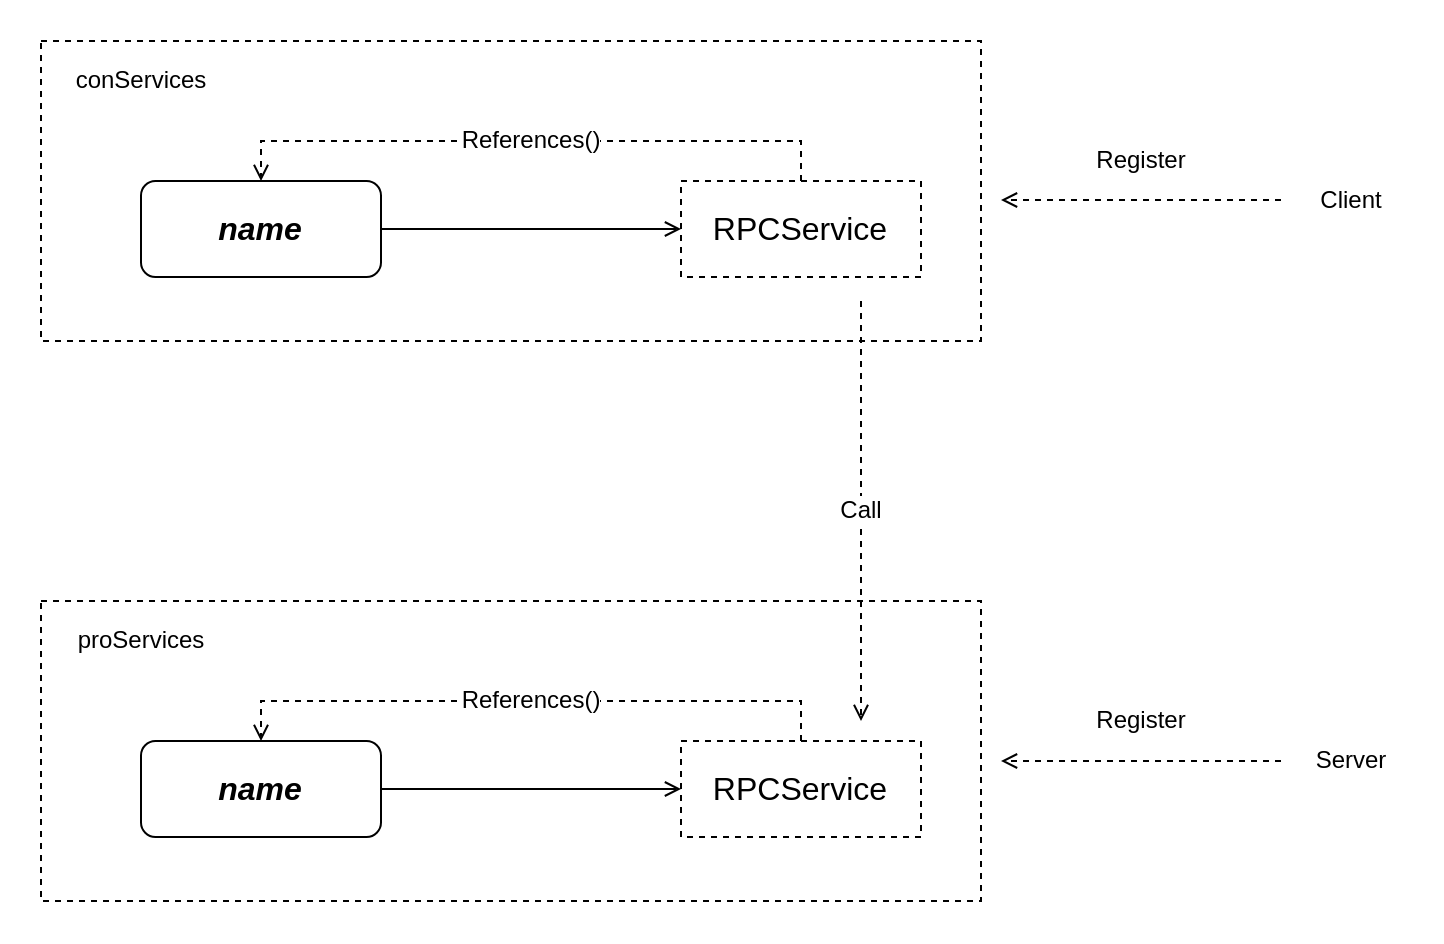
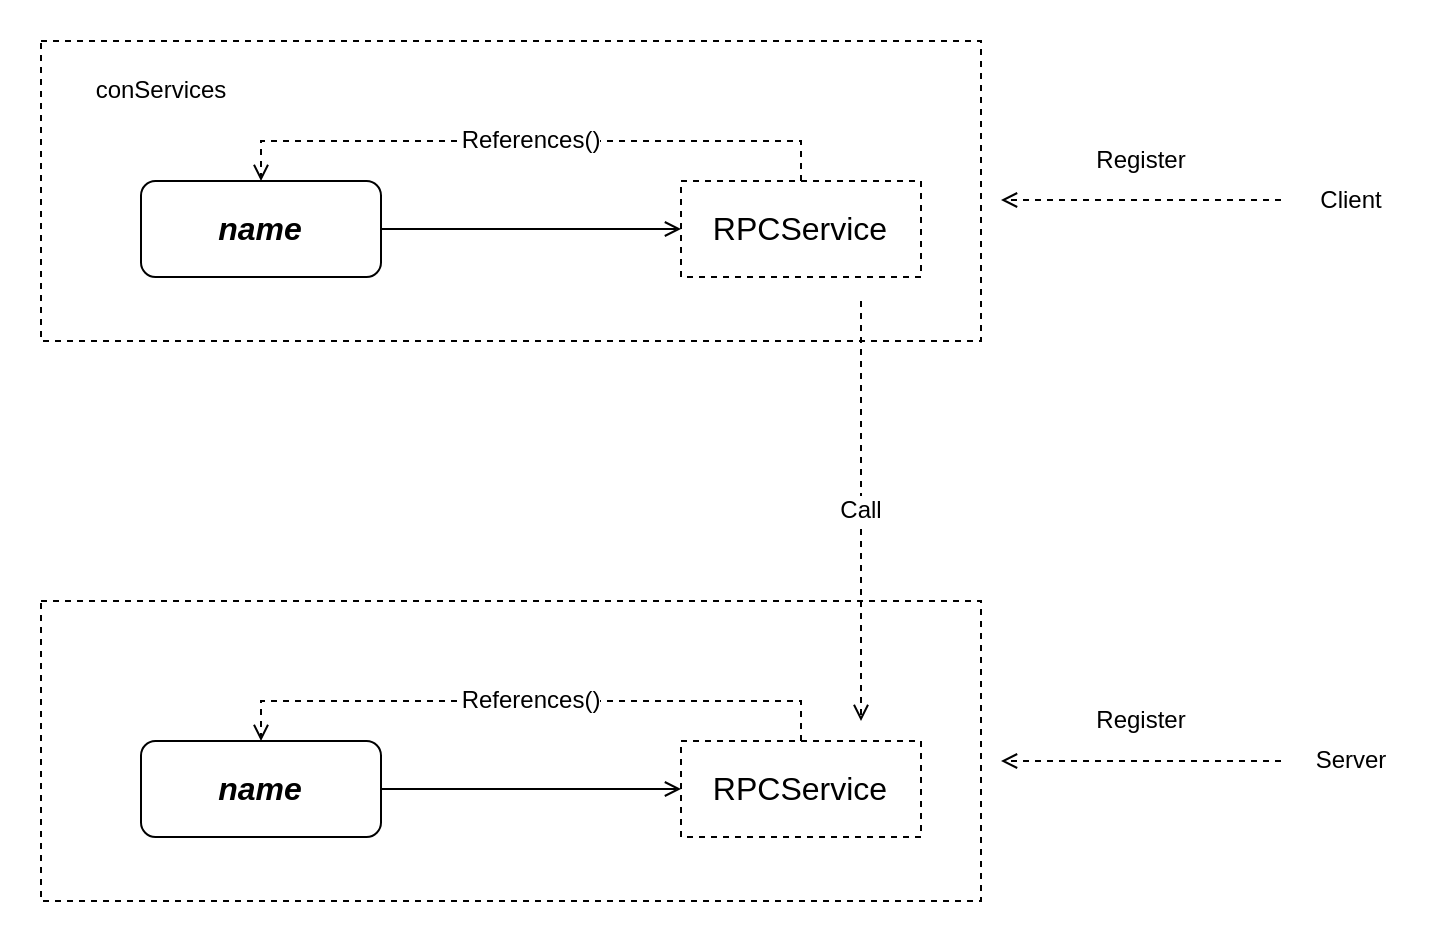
(141, 81) -> (161, 91)
(141, 641) -> none
